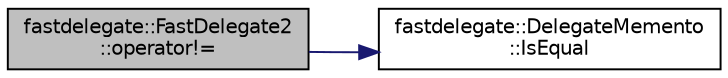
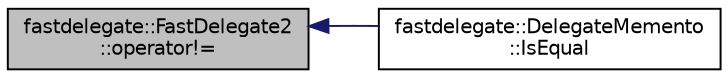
(334, 52) -> (354, 26)
